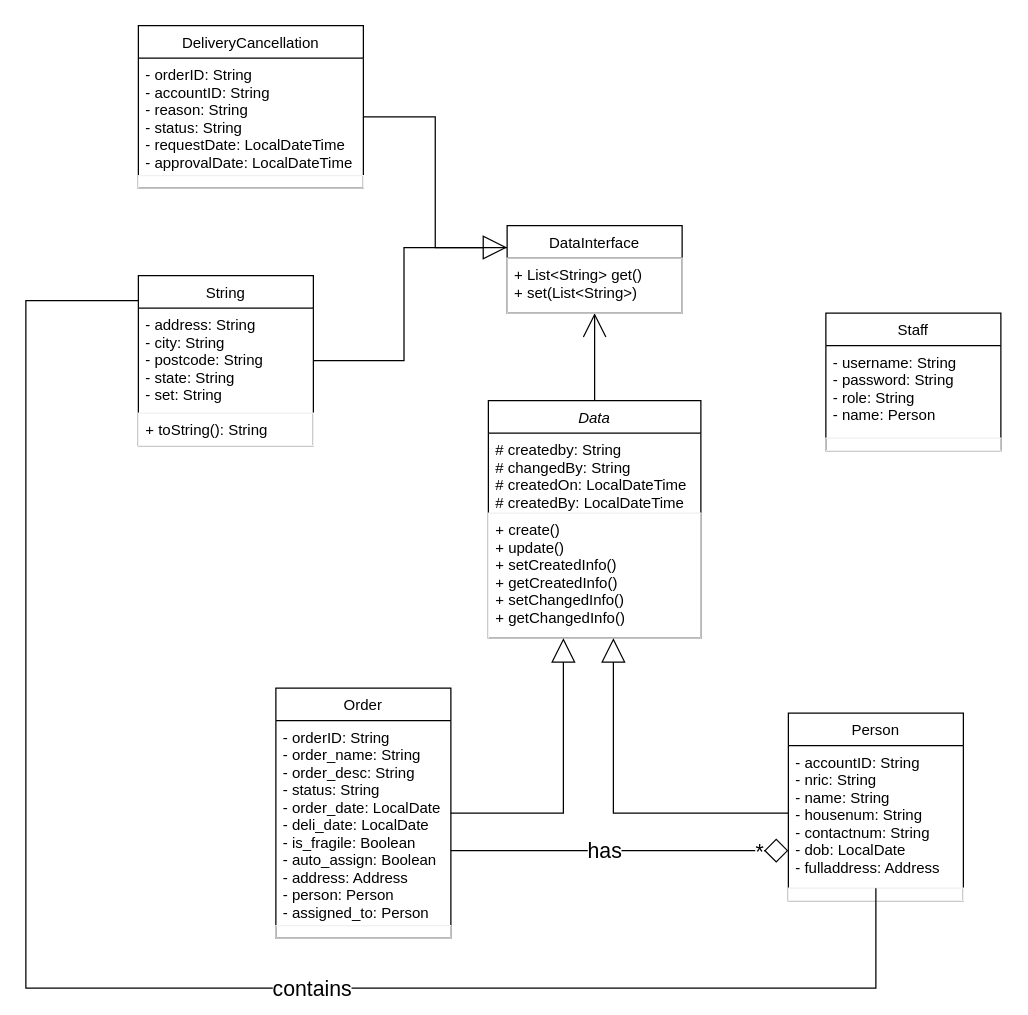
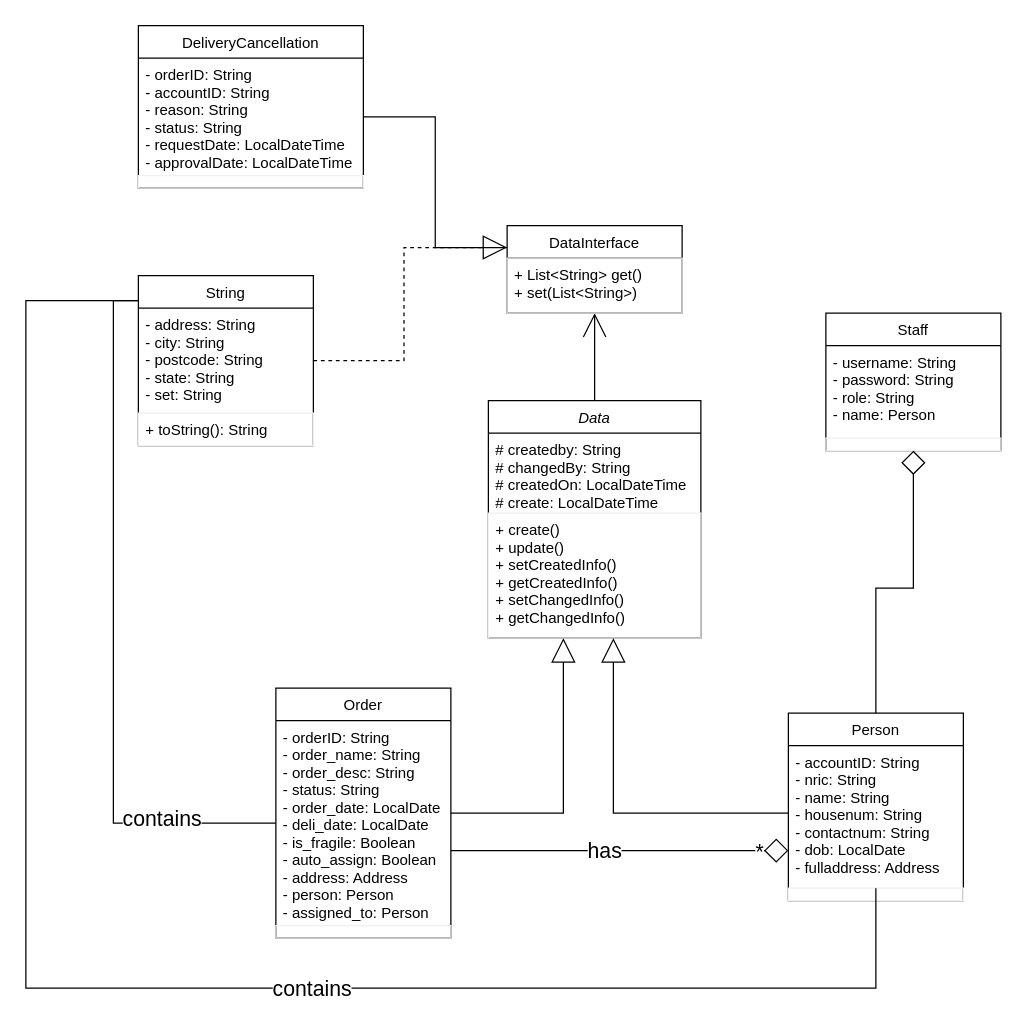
(404, 334) -> (404, 334)
(567, 450) -> (567, 450)
none -> (890, 588)
none -> (113, 644)
